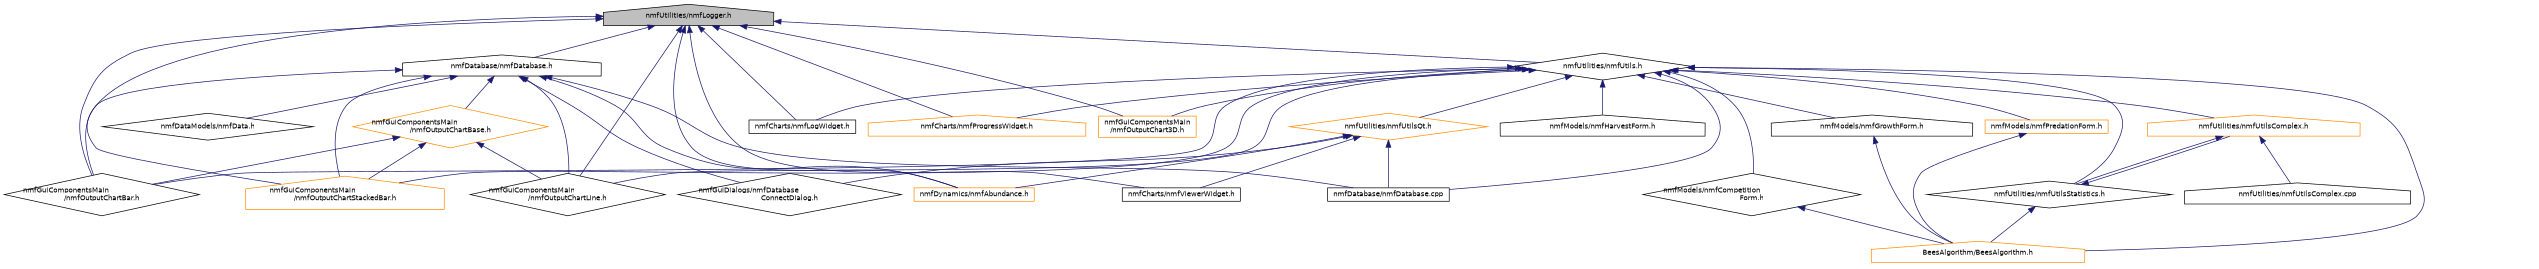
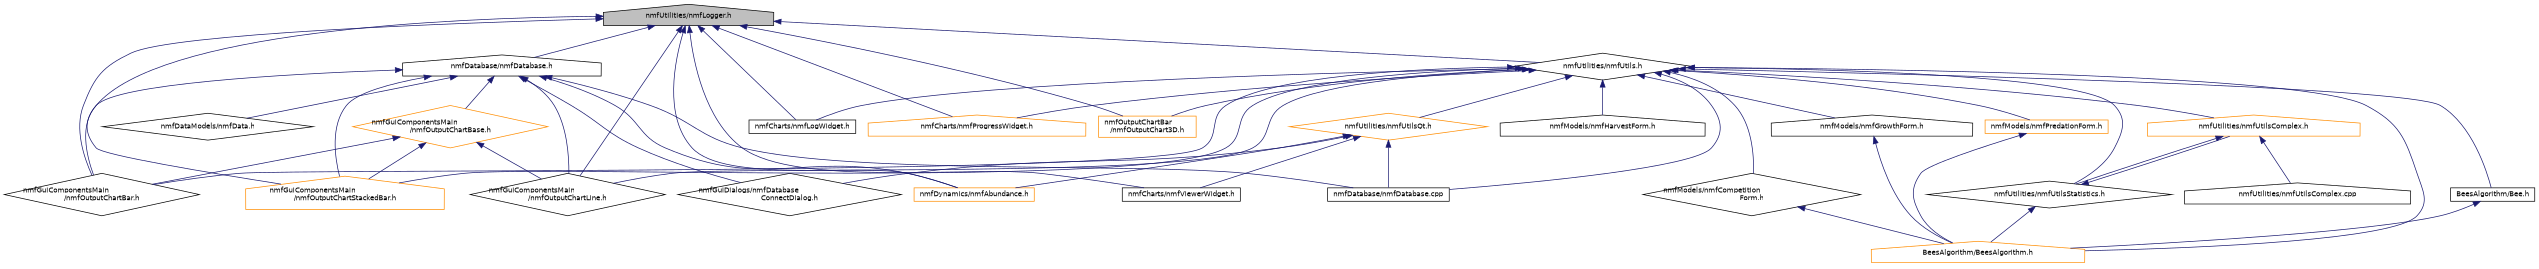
(1147, 127) -> (1147, 127)
none -> (2493, 195)
